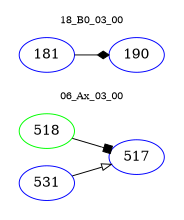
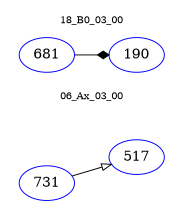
(47, 55) -> (47, 55)
(47, 131) -> none
(47, 183) -> (47, 183)
